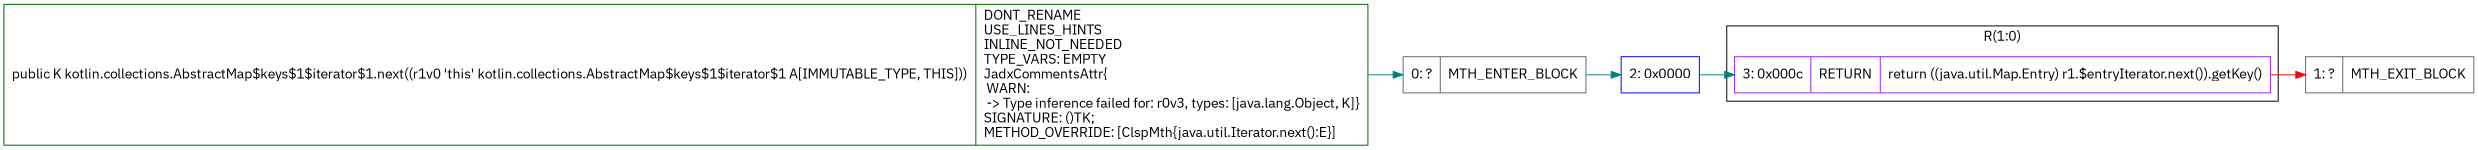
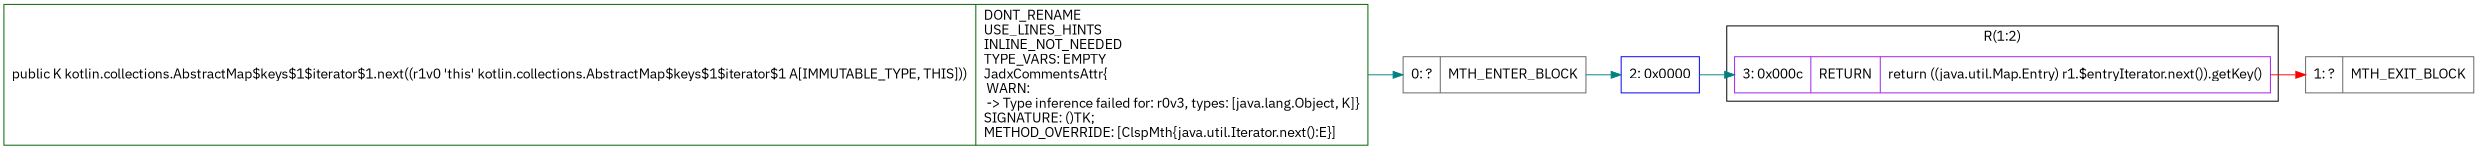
(2002, 37) -> (2002, 37)
